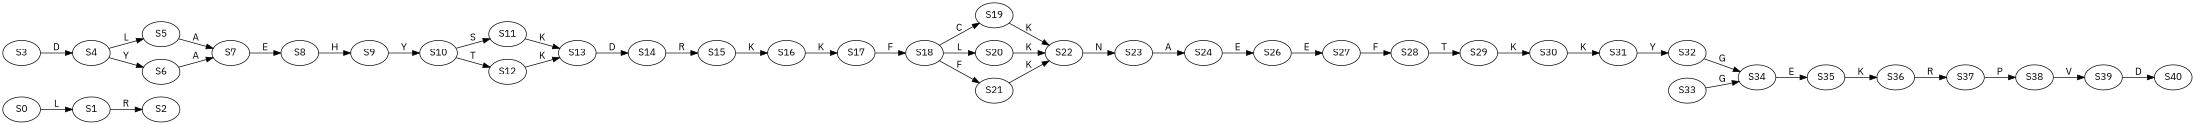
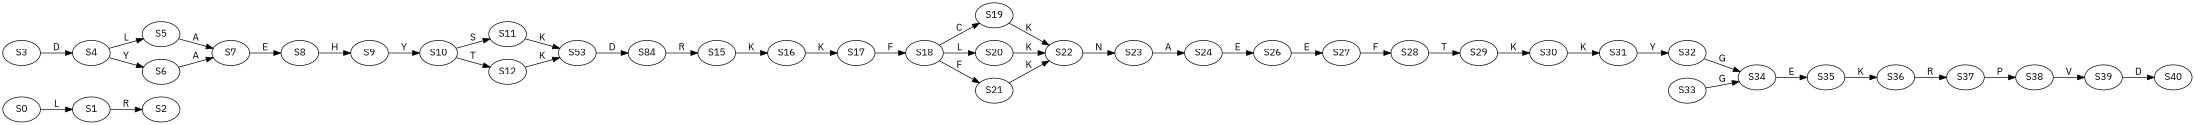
(577, 53) -> (577, 53)
(647, 53) -> (647, 53)
